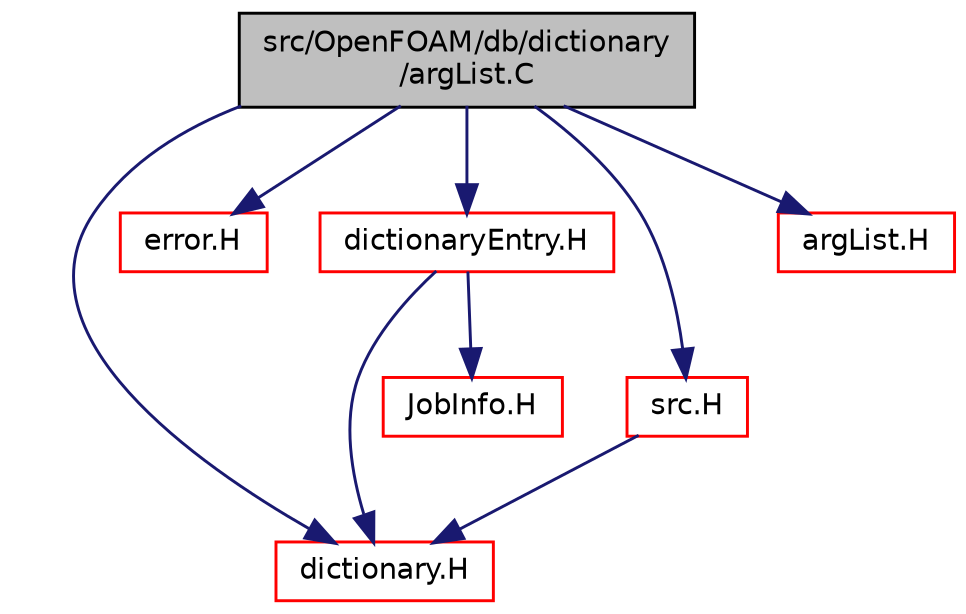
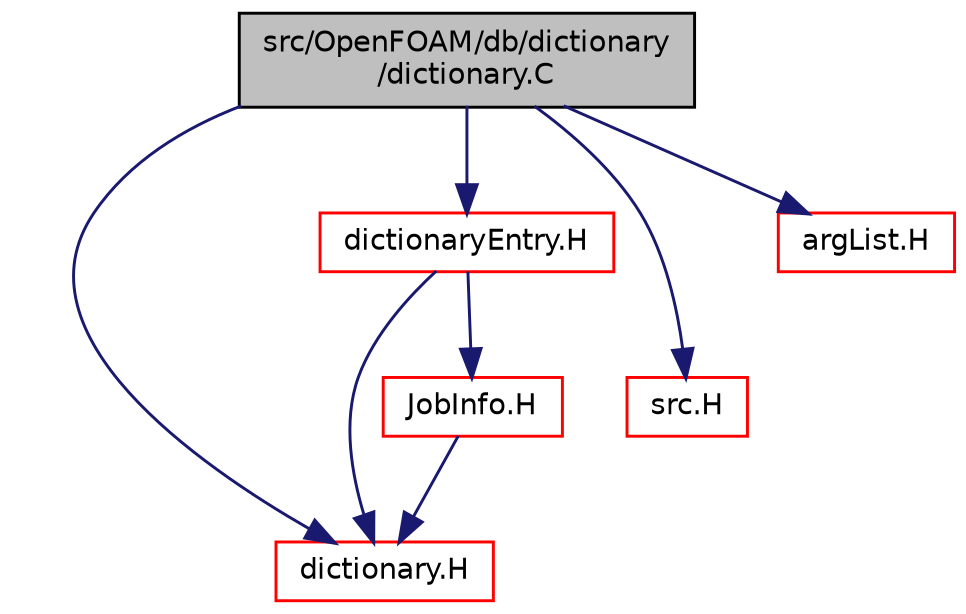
(467, 60) -> (467, 60)
(194, 242) -> none
(549, 482) -> (436, 476)
